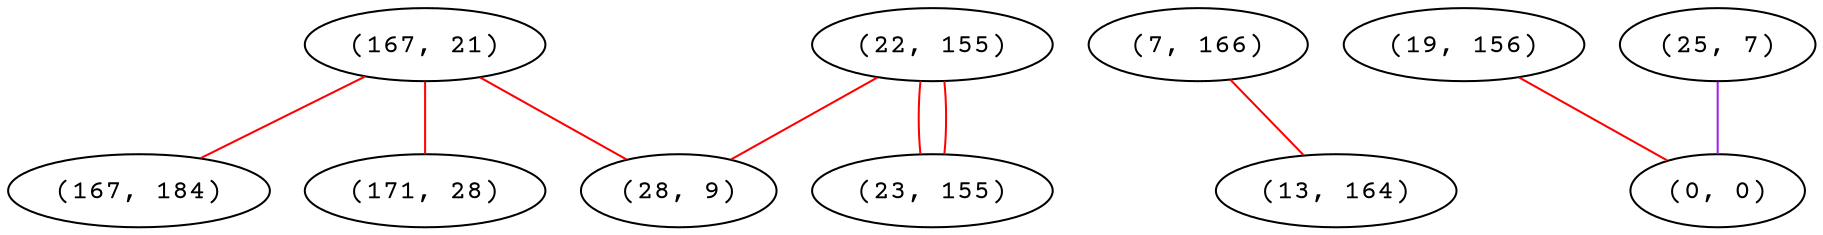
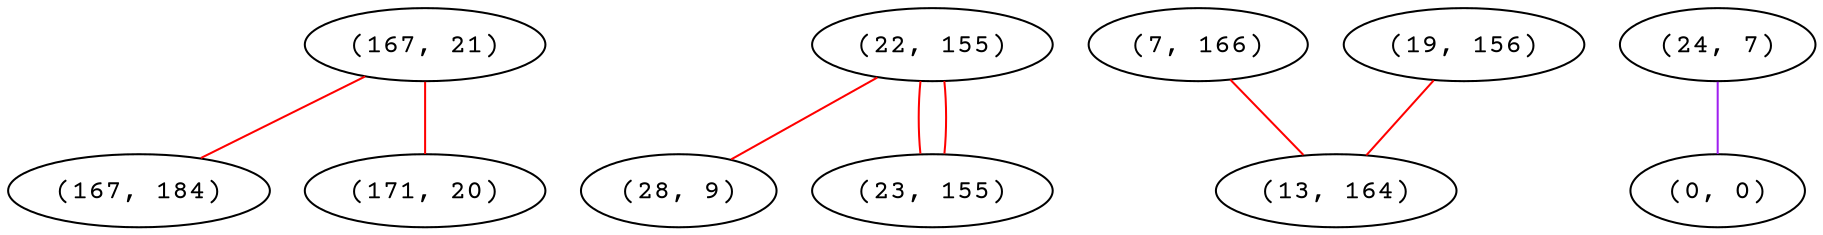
(1718, 45) -> (1718, 45)
(553, 118) -> none
(1593, 119) -> (1400, 118)
(425, 191) -> (425, 191)
